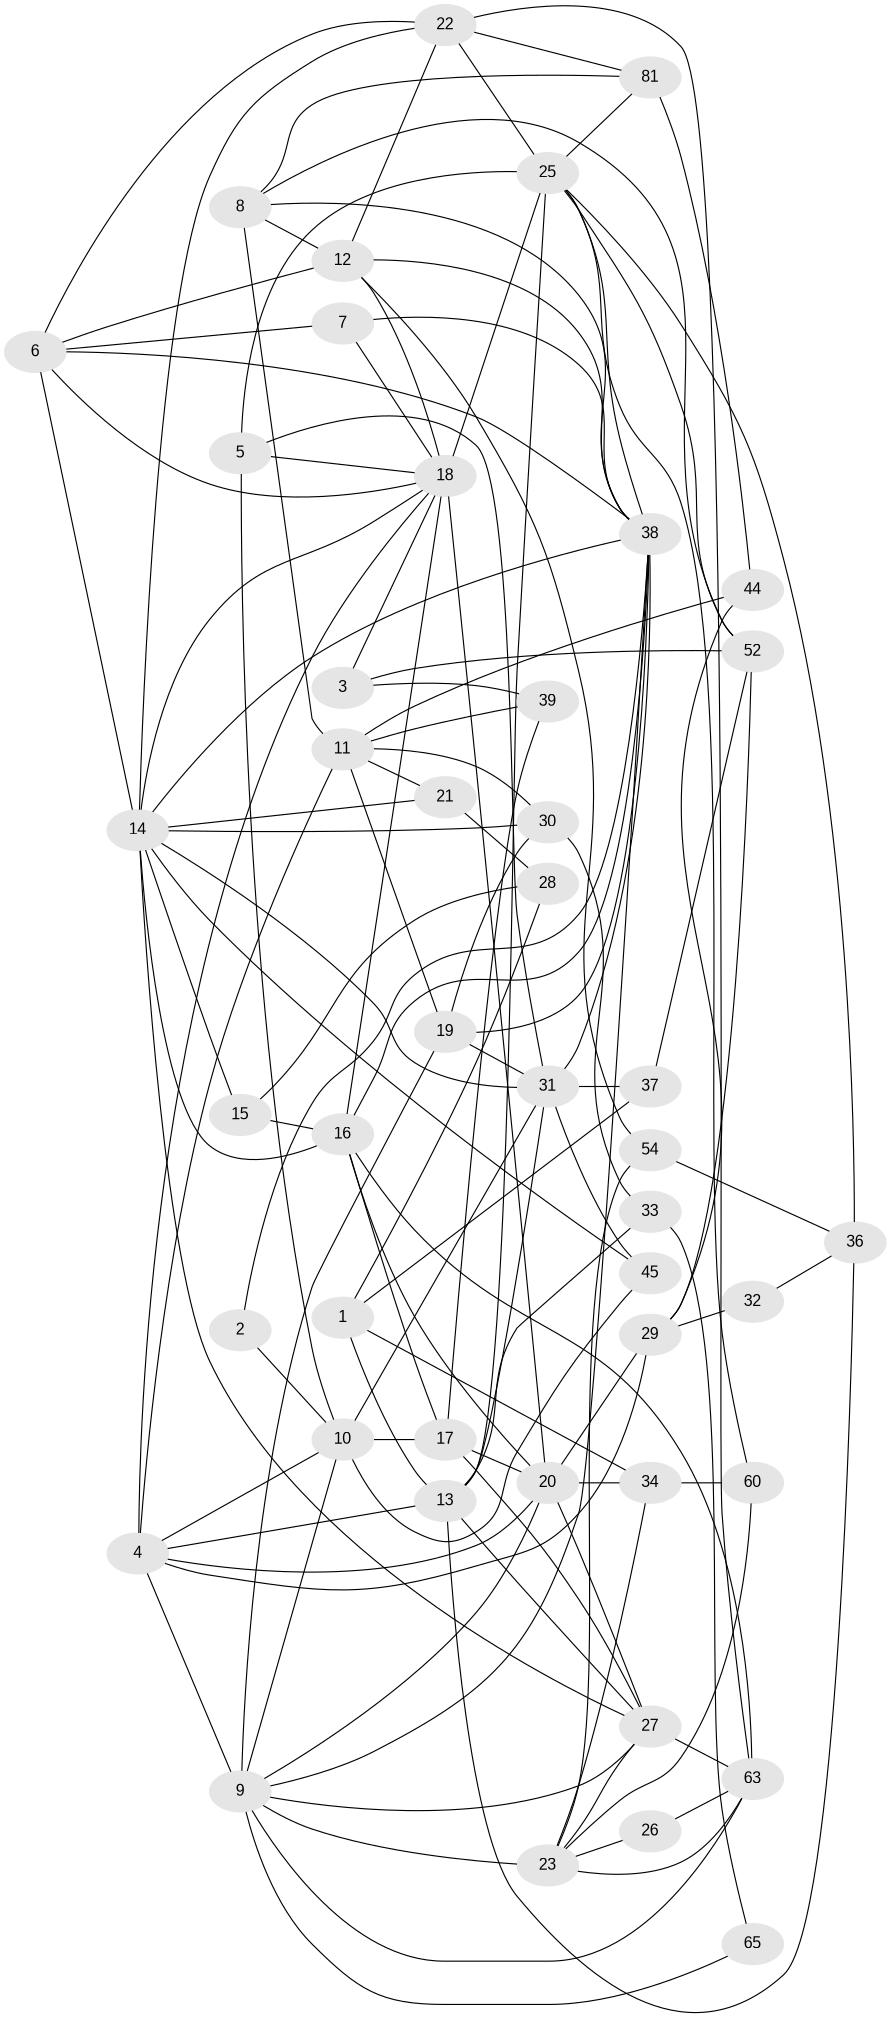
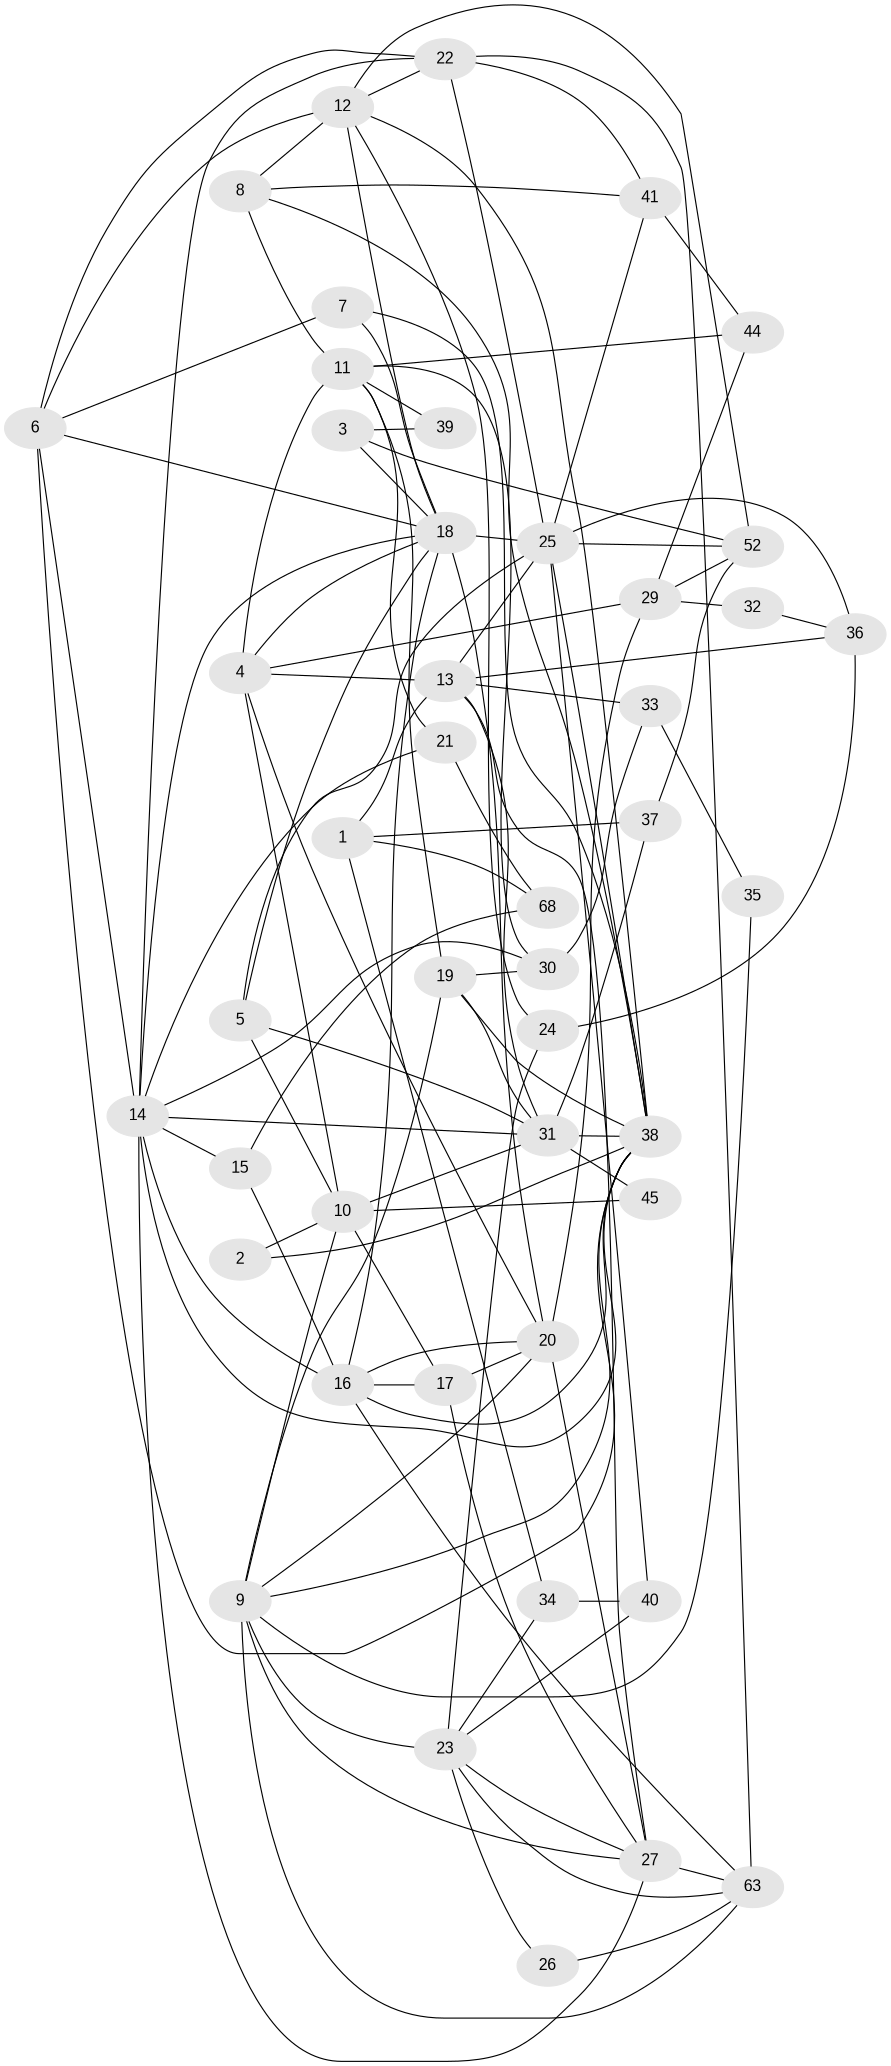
(650, 77) -> (650, 198)
(653, 213) -> (683, 124)
(548, 884) -> (548, 908)
(388, 1080) -> none
(477, 1103) -> none
(650, 1150) -> (548, 1031)
(609, 1483) -> none
(753, 1483) -> (650, 1601)
(189, 1673) -> none
(753, 1944) -> (753, 896)
